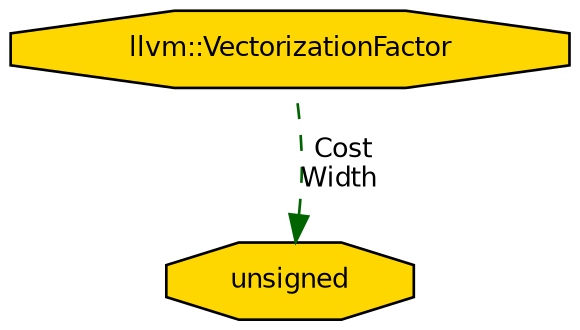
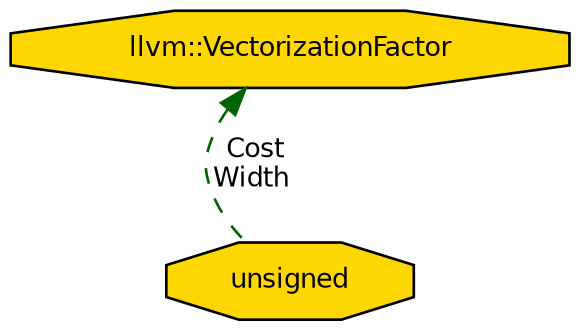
(302, 152) -> (208, 179)
